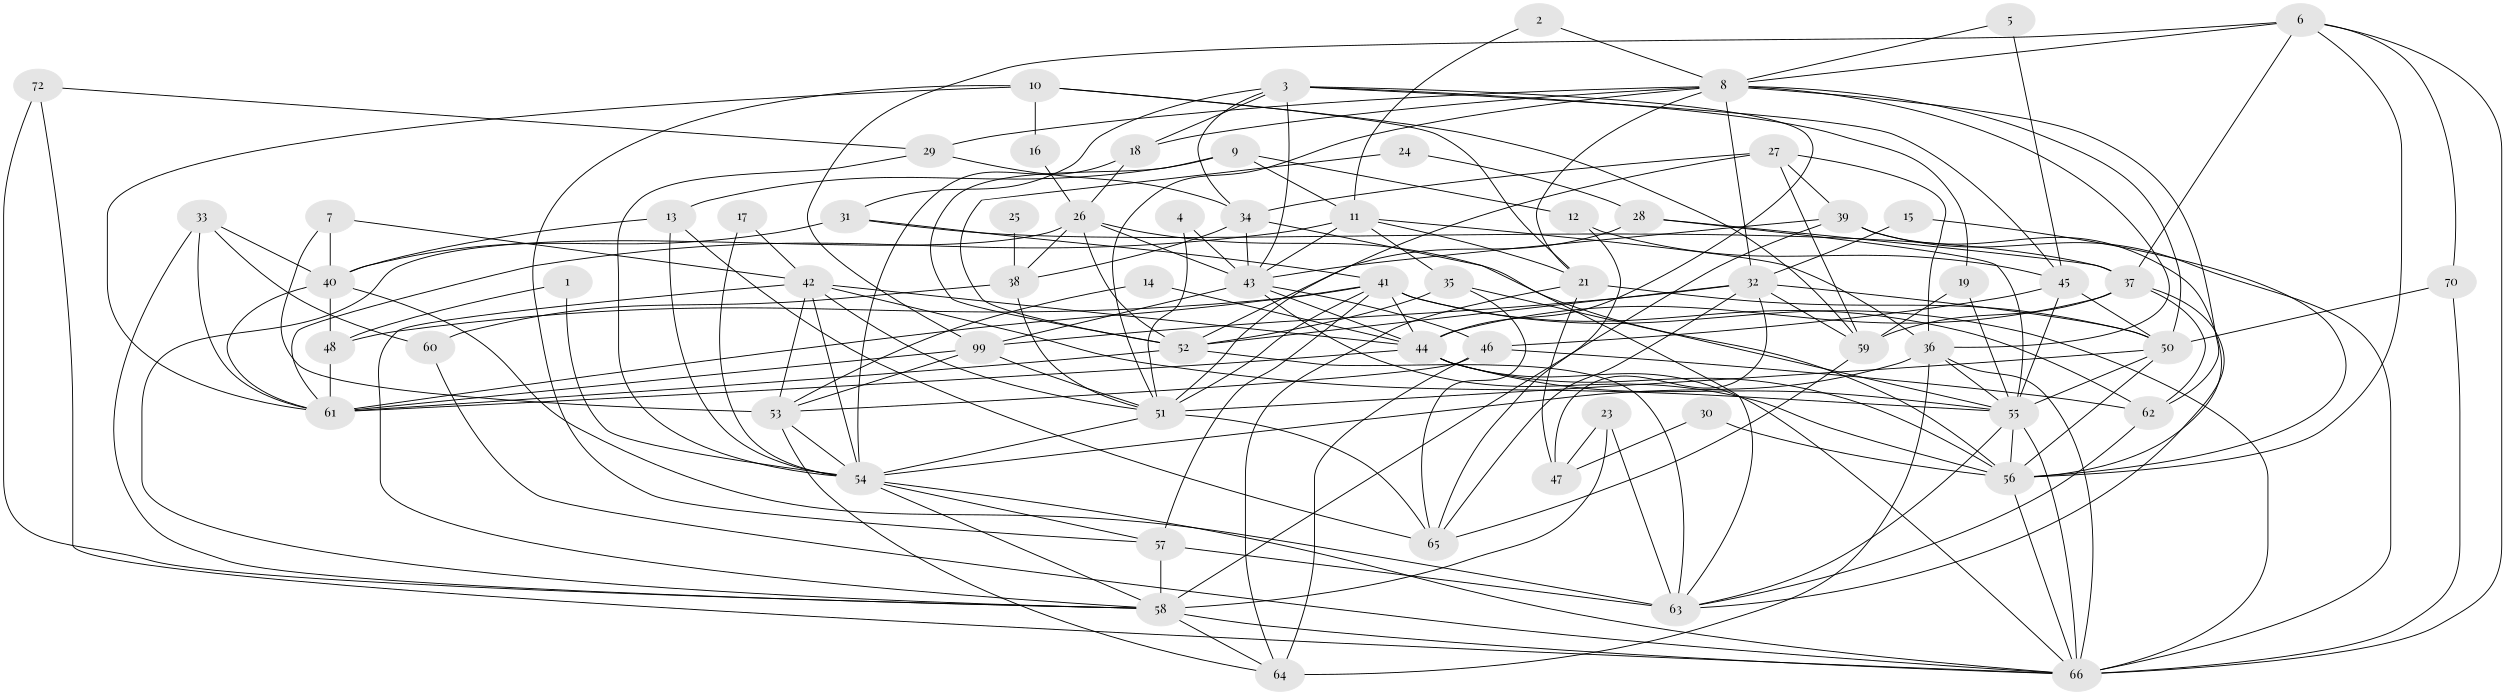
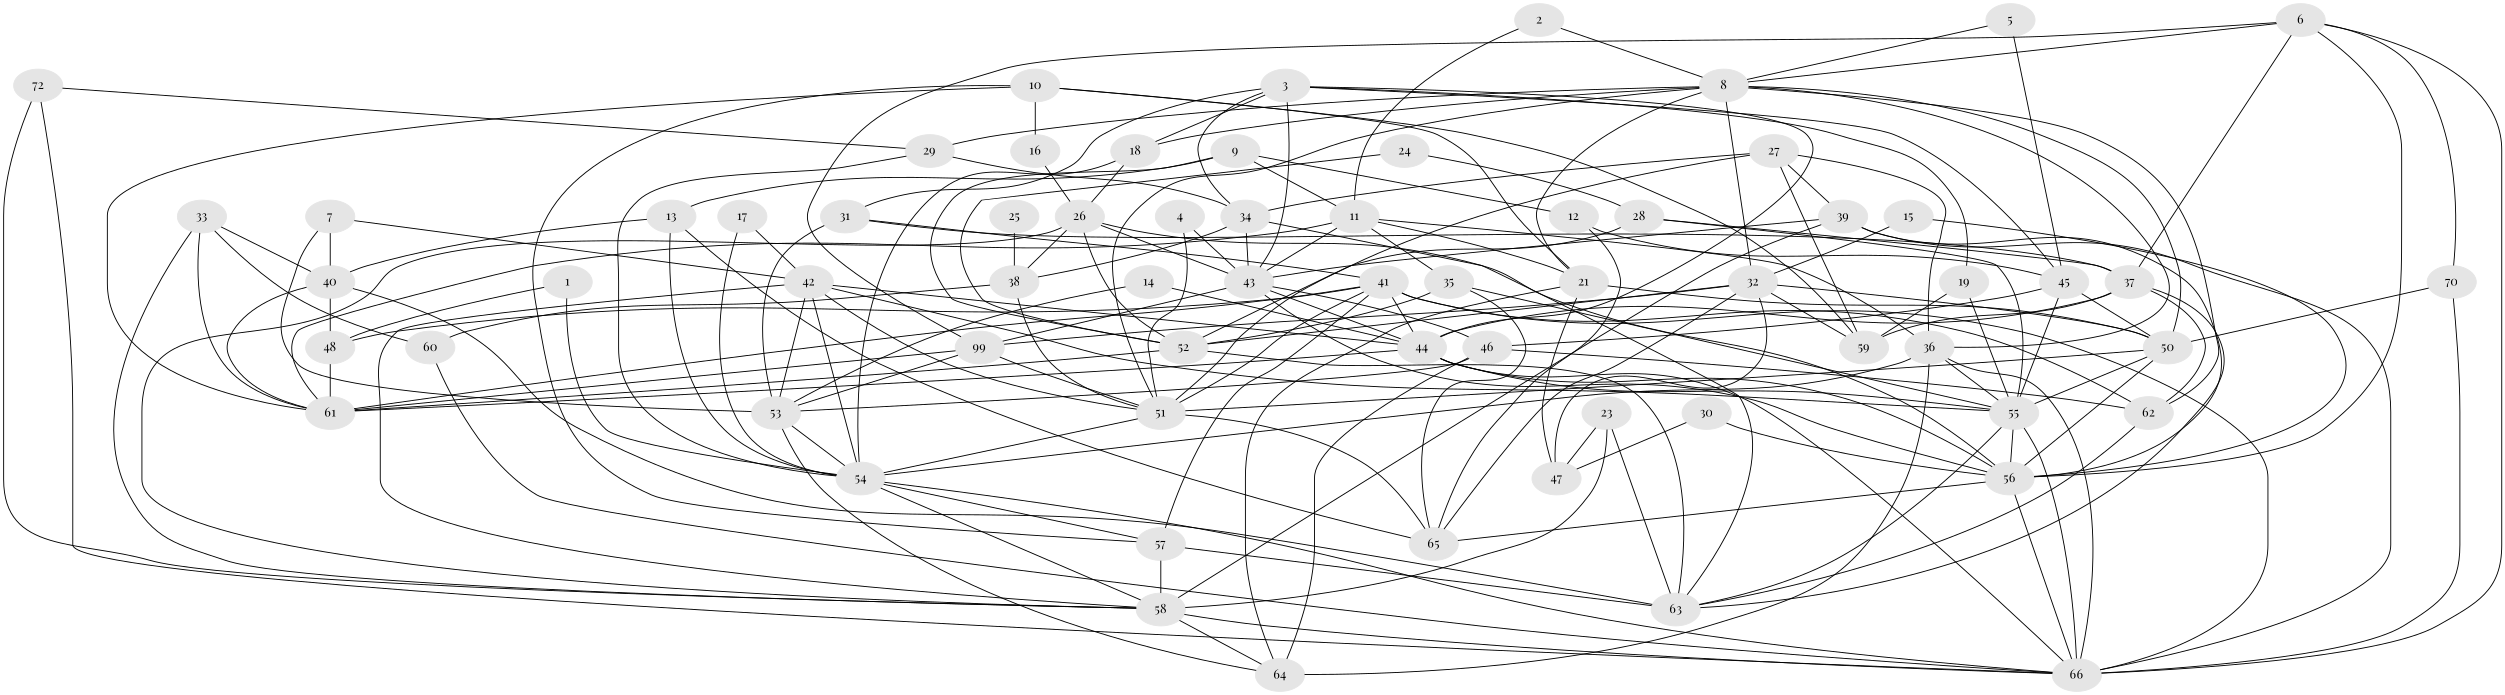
(585, 244) -> (763, 318)
(1661, 468) -> (1722, 511)
